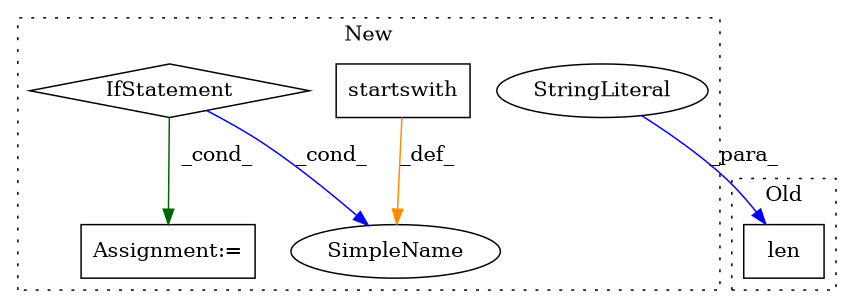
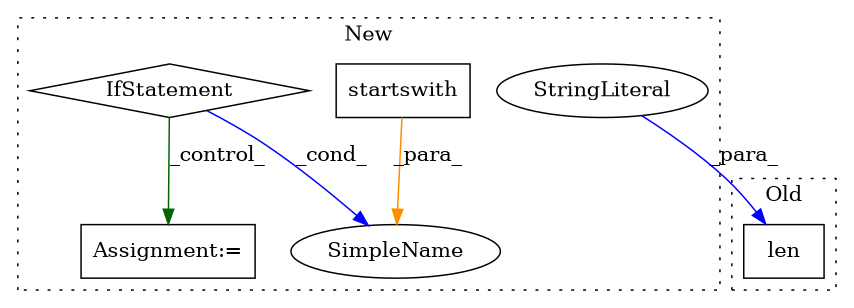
(217, 155) -> (217, 155)
(428, 155) -> (428, 155)
